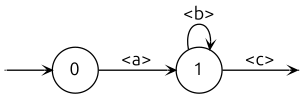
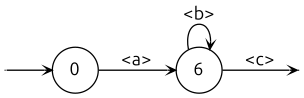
(199, 70) -> (199, 70)
